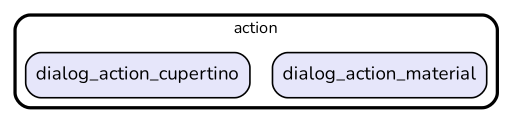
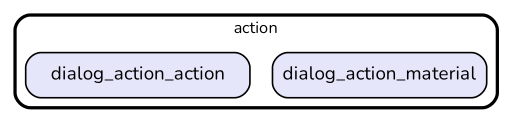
(138, 75) -> (138, 75)
